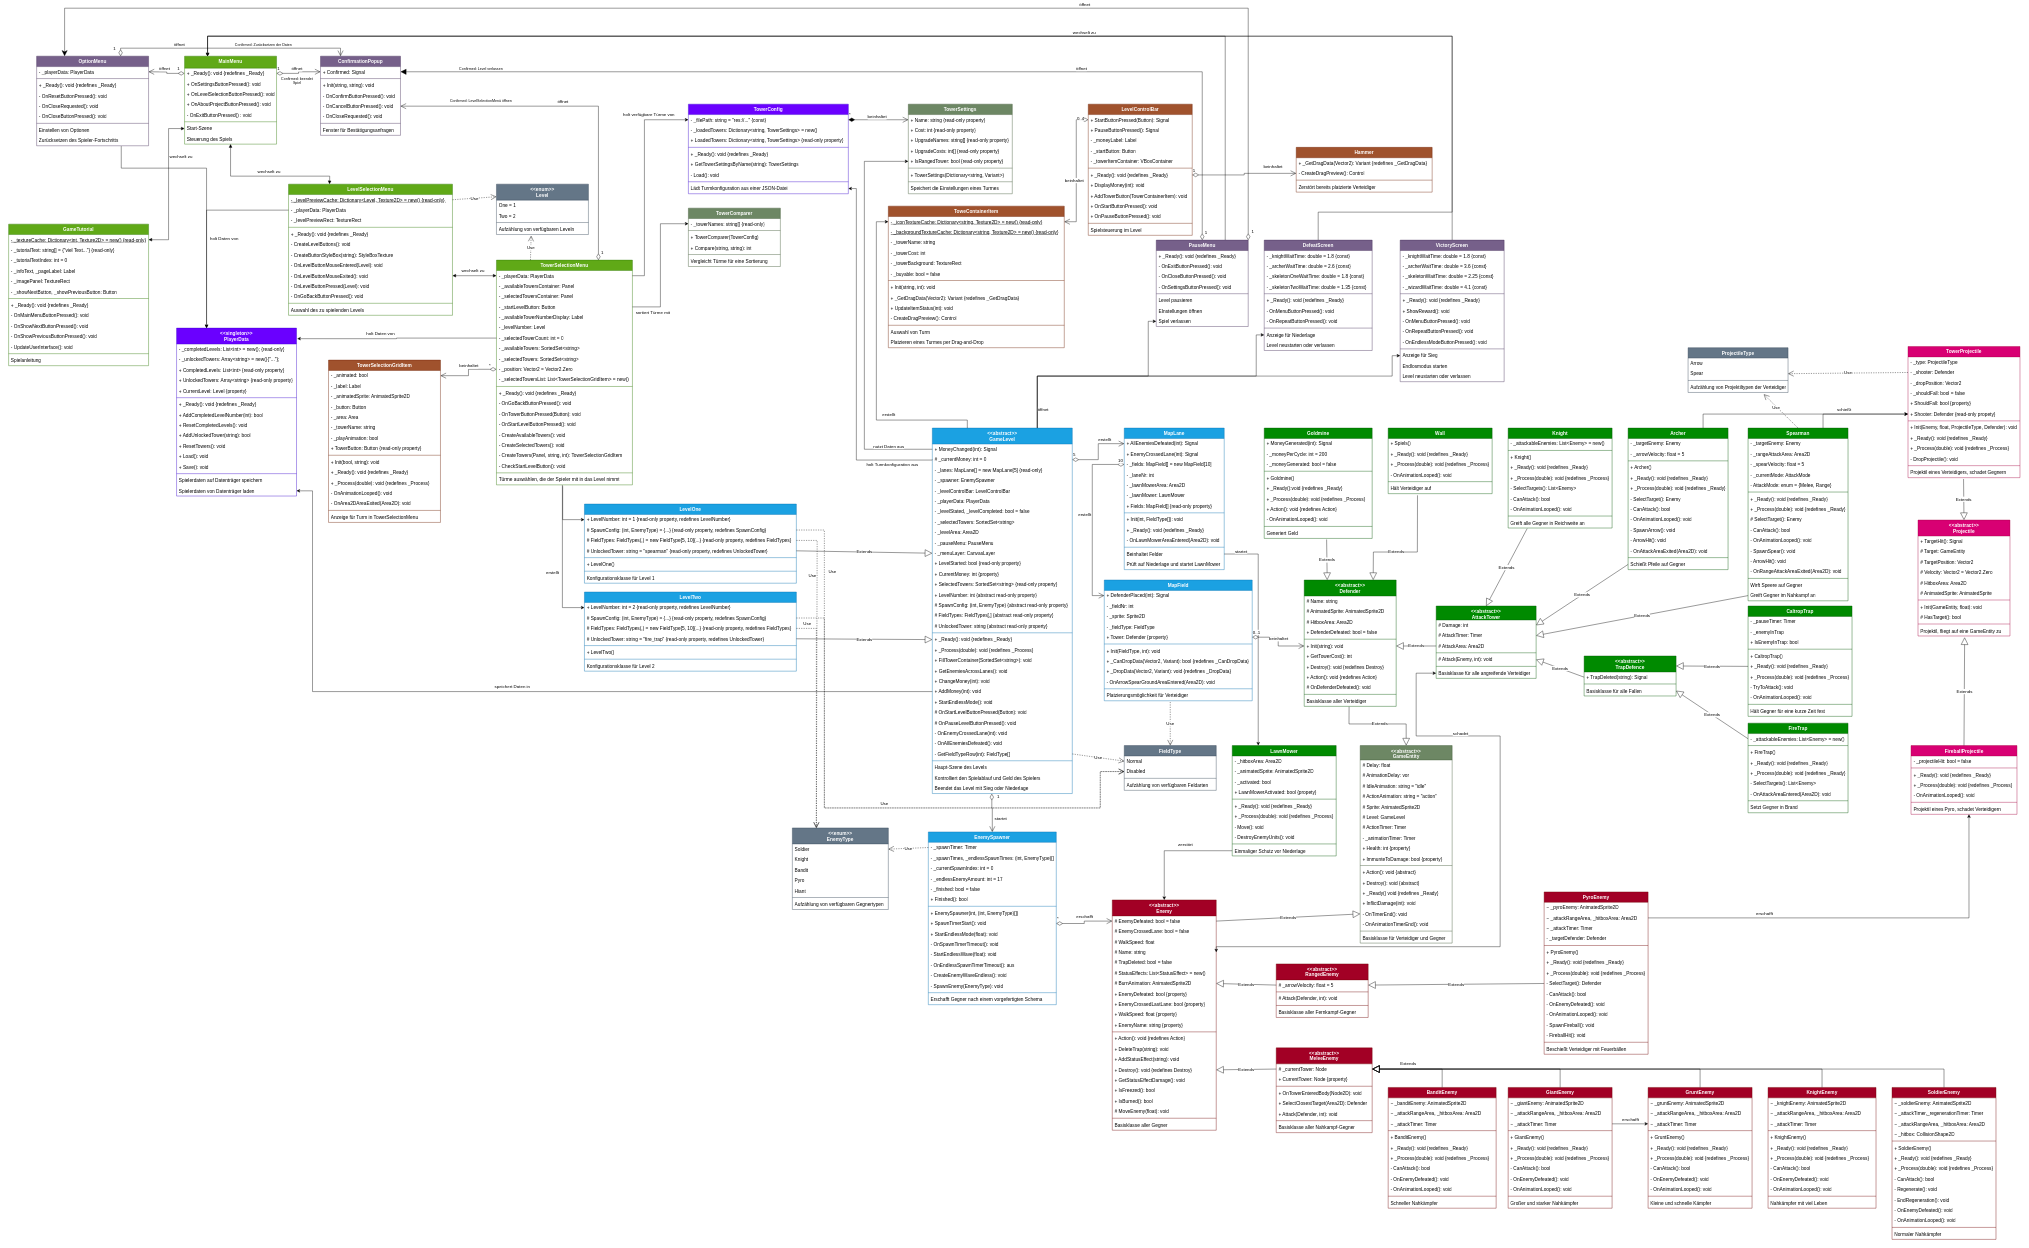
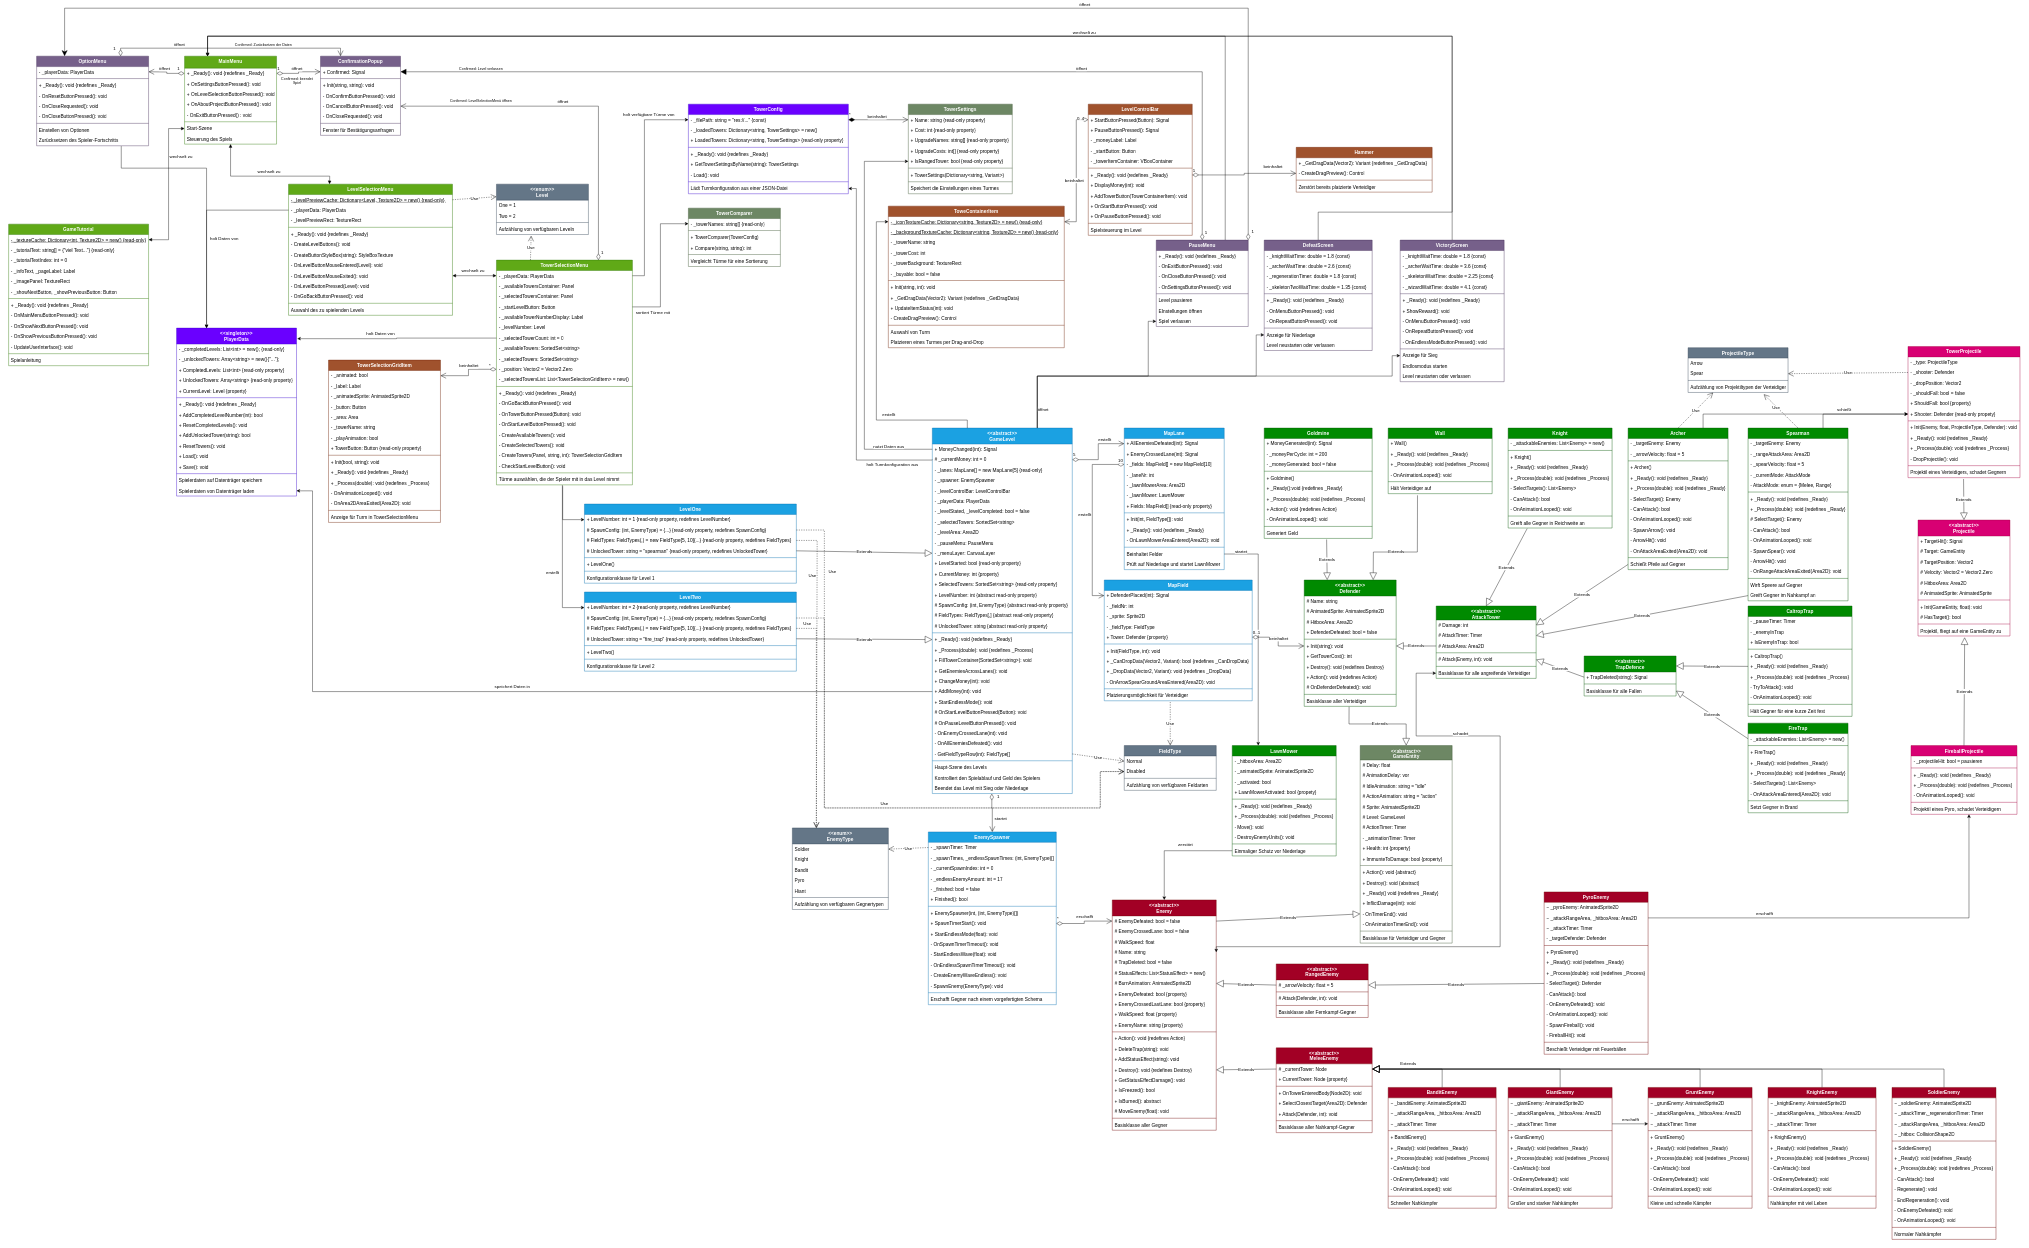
(1319, 280) -> (1317, 277)
none -> (1690, 416)
(1402, 444) -> (1399, 444)
(1948, 762) -> (1953, 762)
(974, 966) -> (975, 966)
(1136, 1102) -> (1142, 1102)
